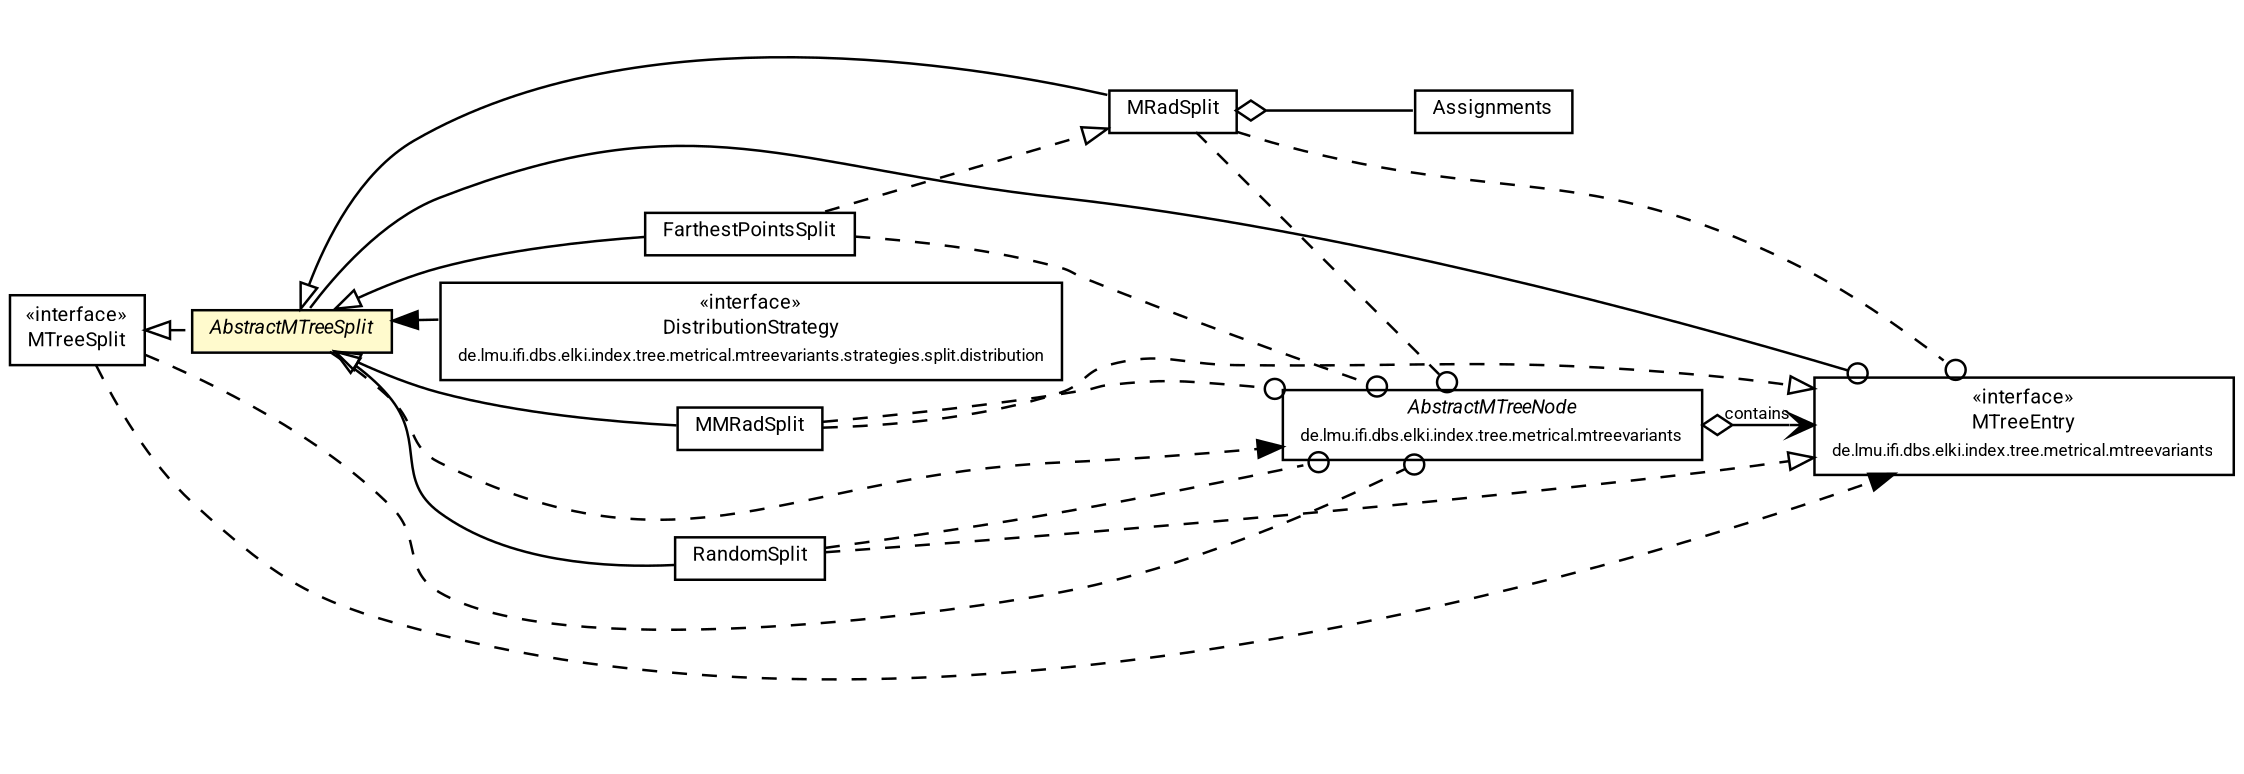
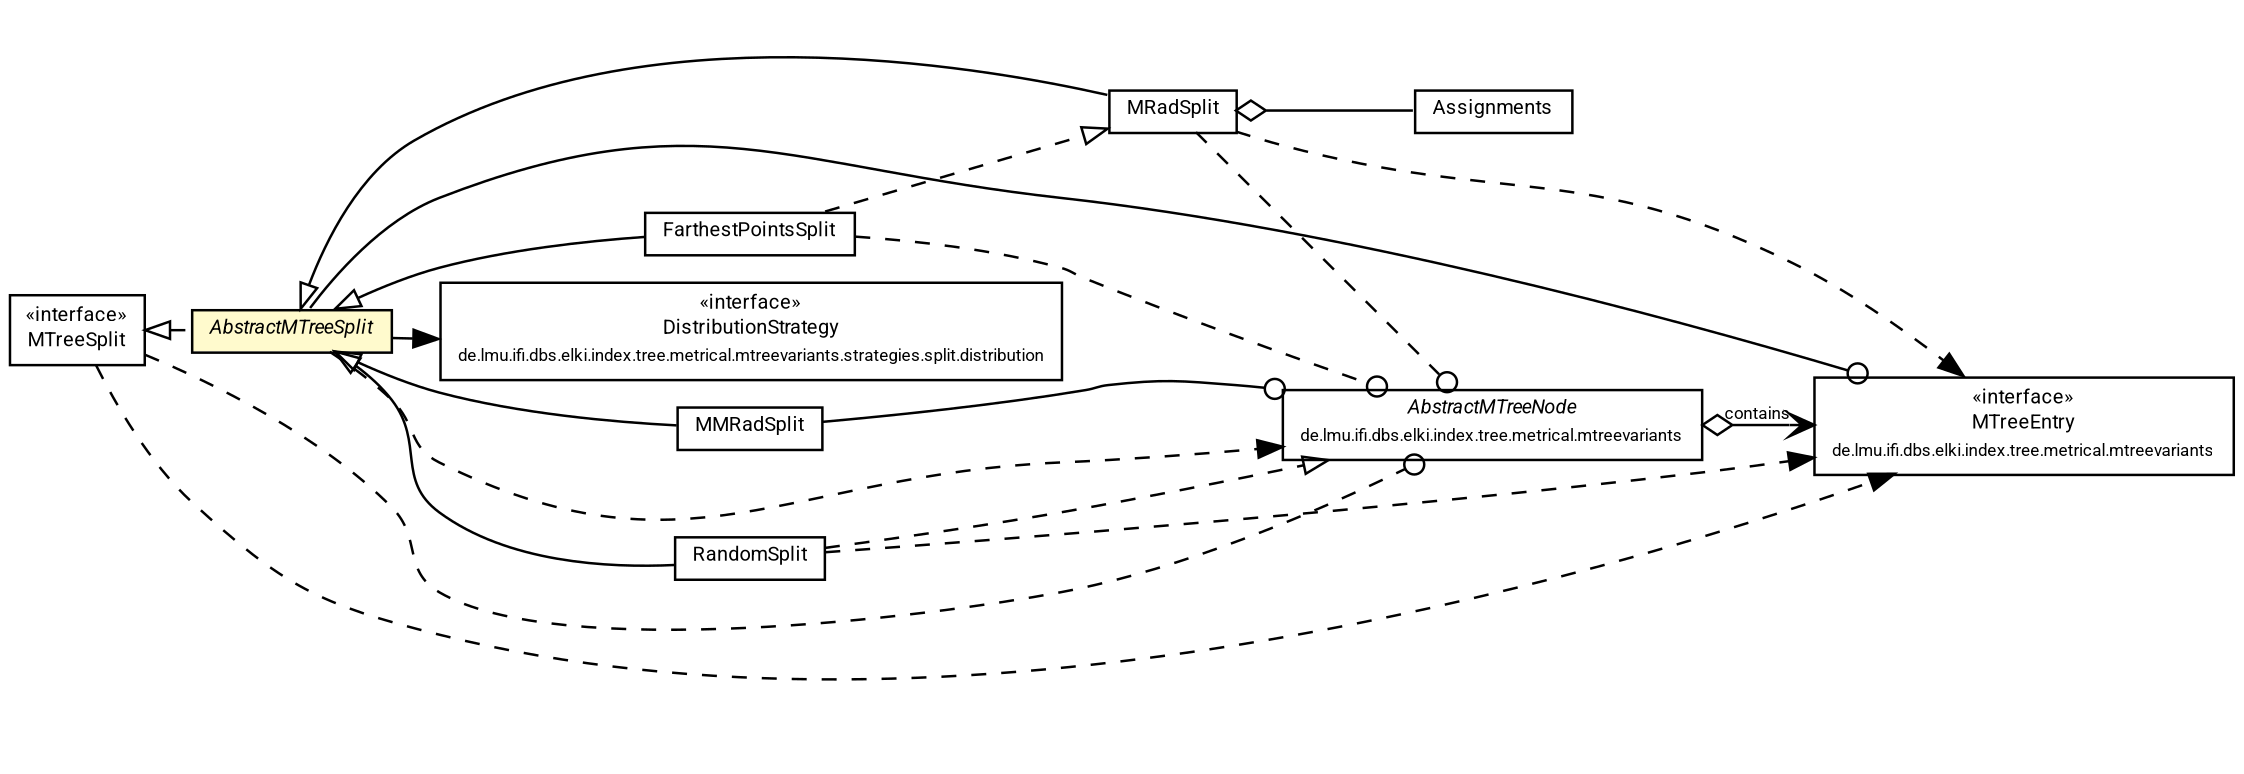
(1607, 198) -> (1607, 198)
(428, 320) -> (403, 338)
(1251, 365) -> none
(1098, 387) -> (1044, 397)
(1356, 509) -> (1356, 509)
(1065, 512) -> (1065, 512)
